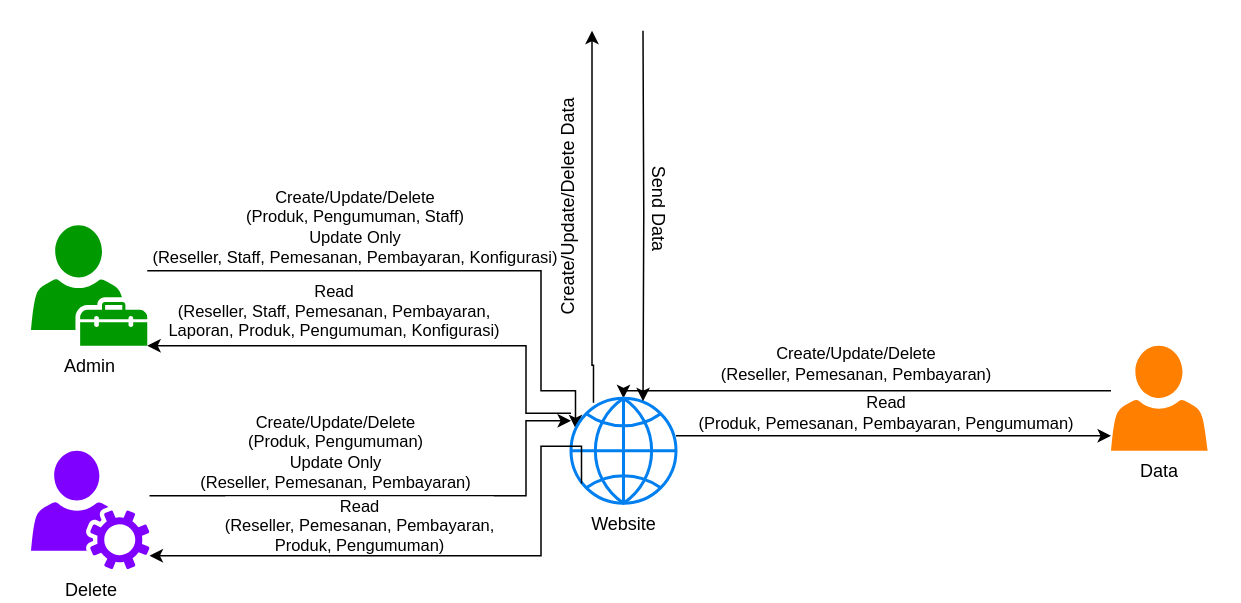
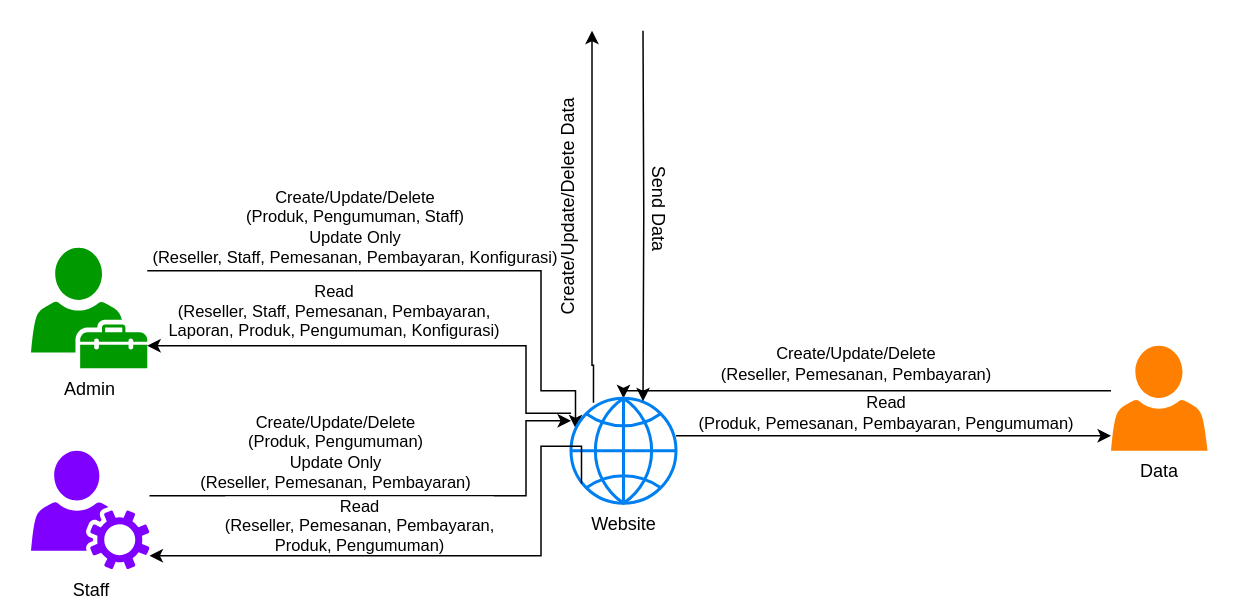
(89, 286) -> (89, 308)
(92, 591) -> (92, 591)
